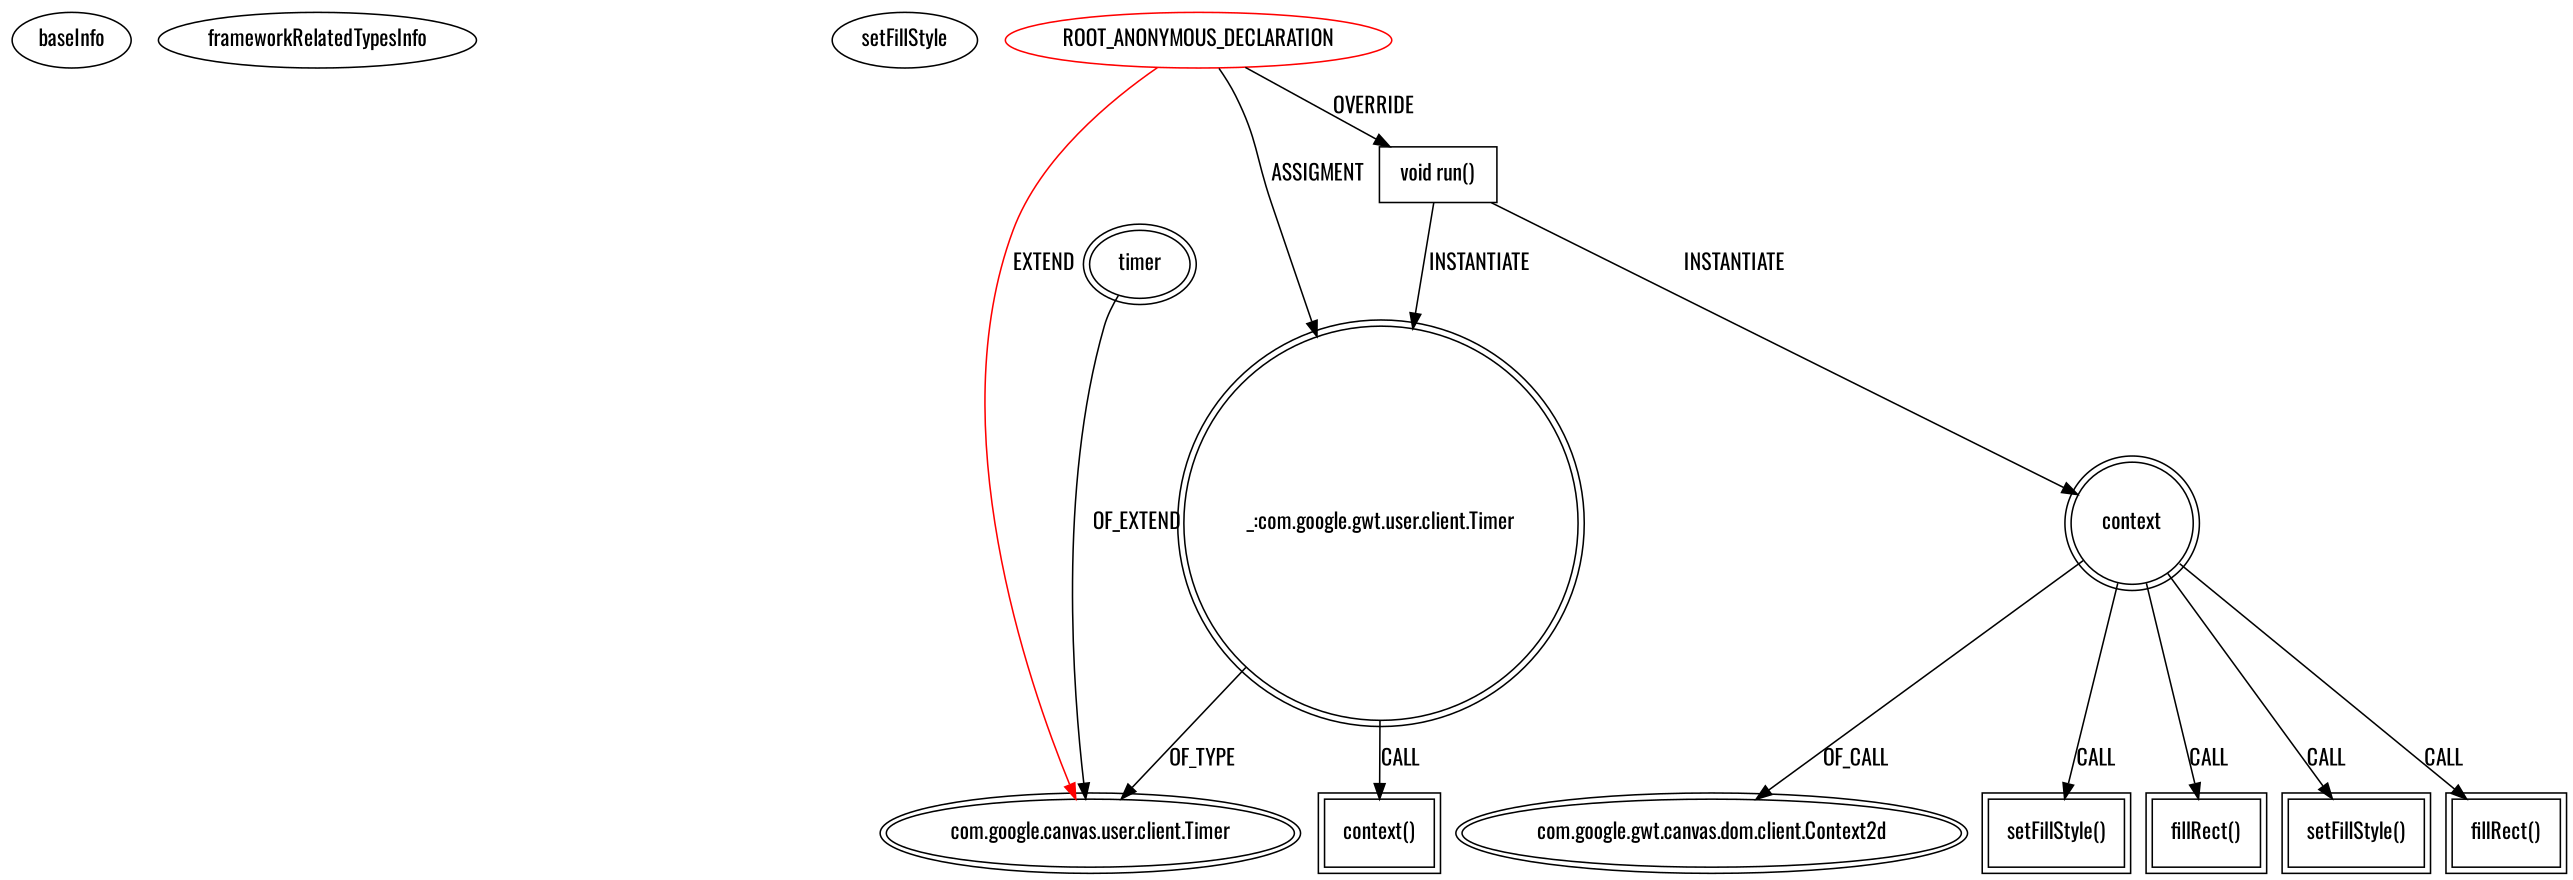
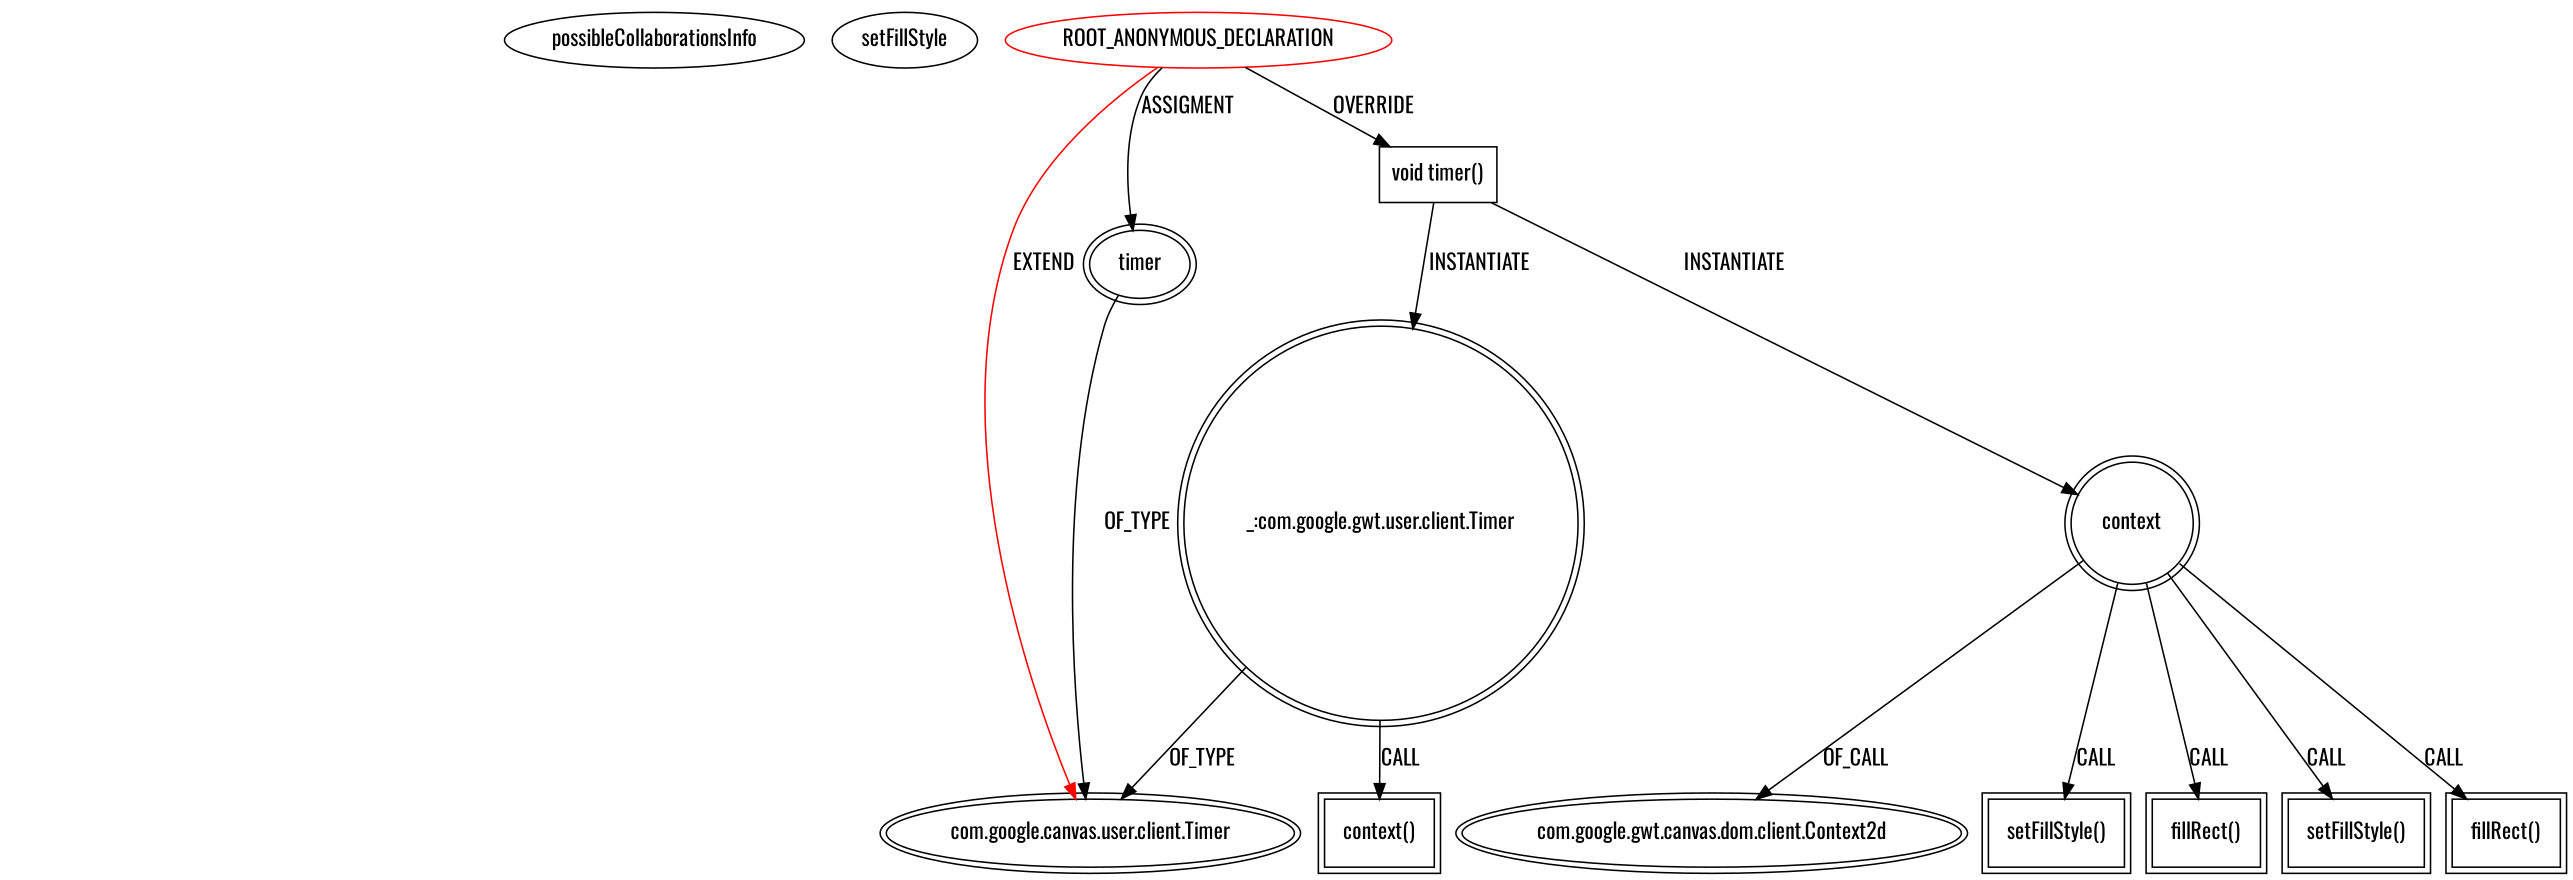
(72, 40) -> none
(317, 40) -> none
none -> (654, 40)
(1438, 175) -> (1438, 175)
(1268, 193) -> (1130, 137)
(1138, 523) -> (1138, 523)
